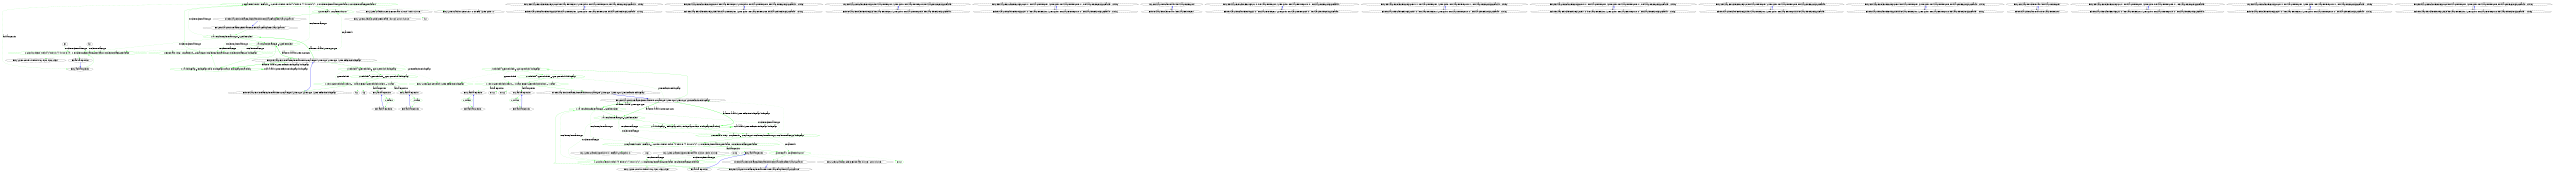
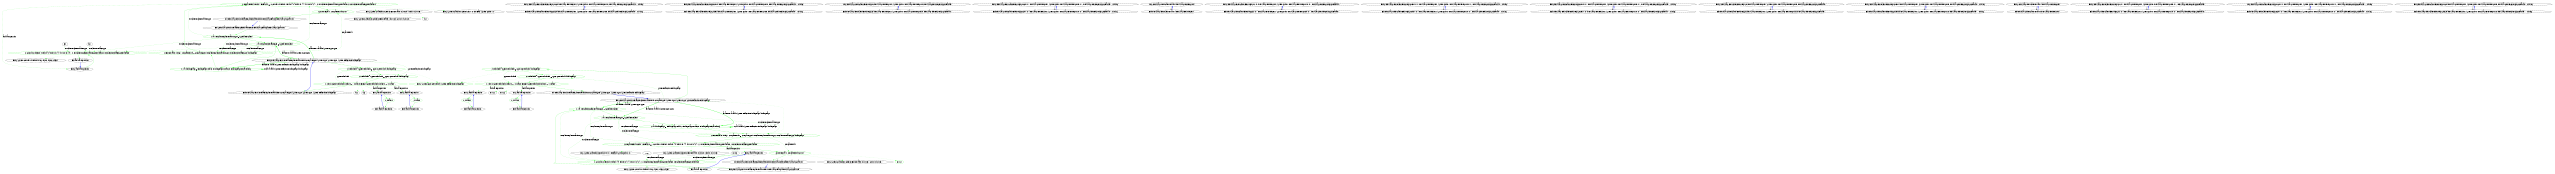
(647, 153) -> (647, 153)
